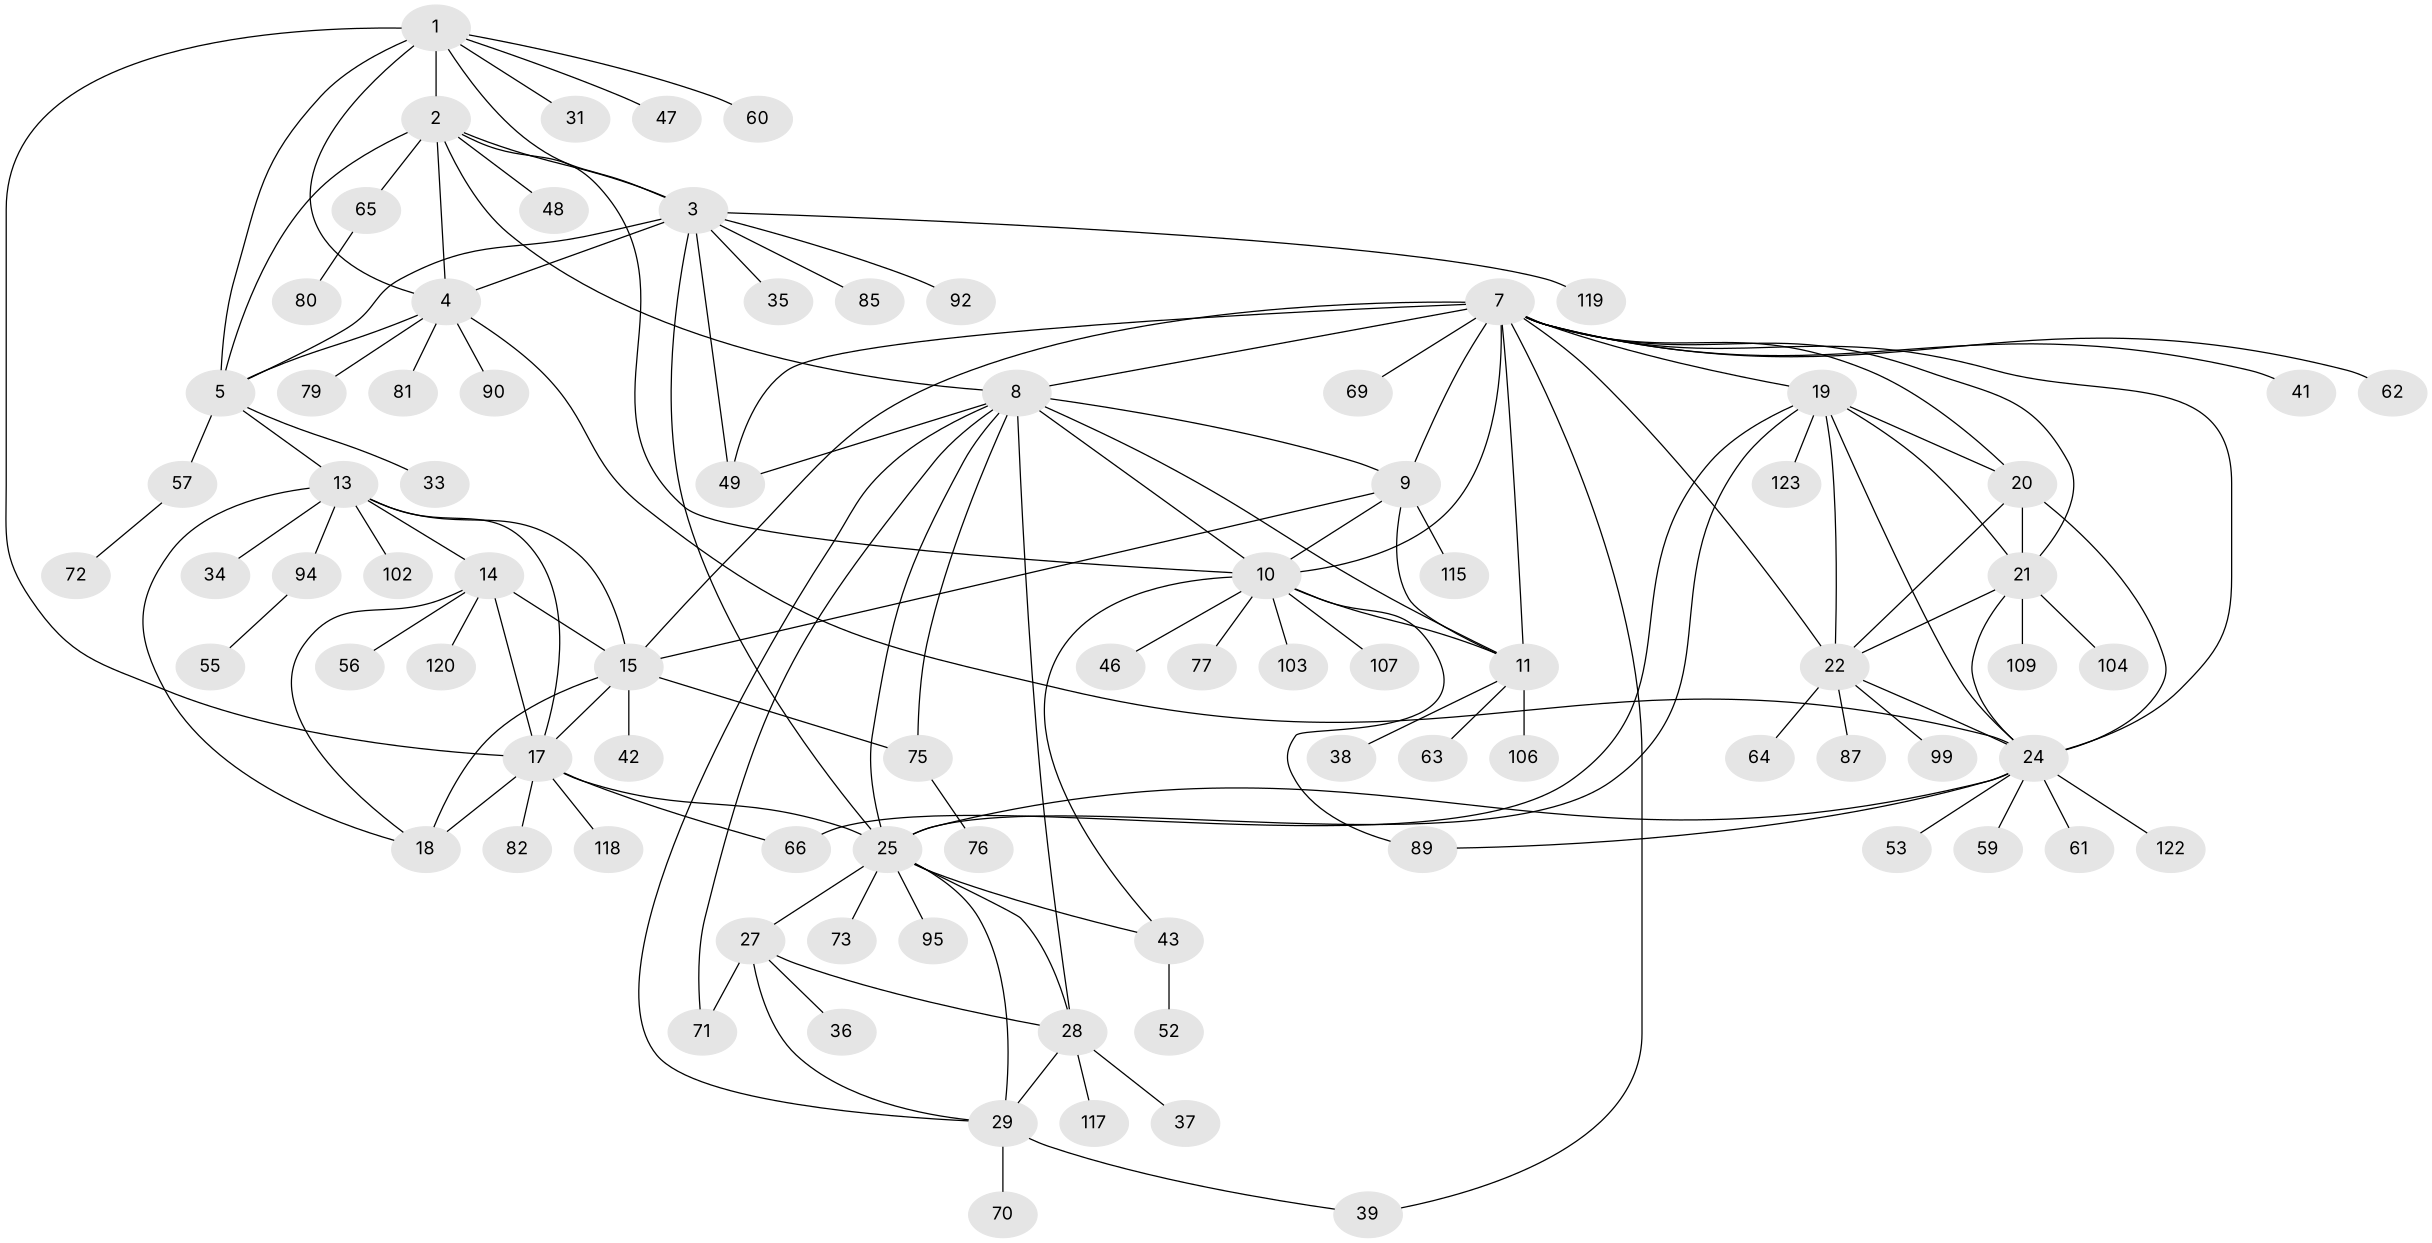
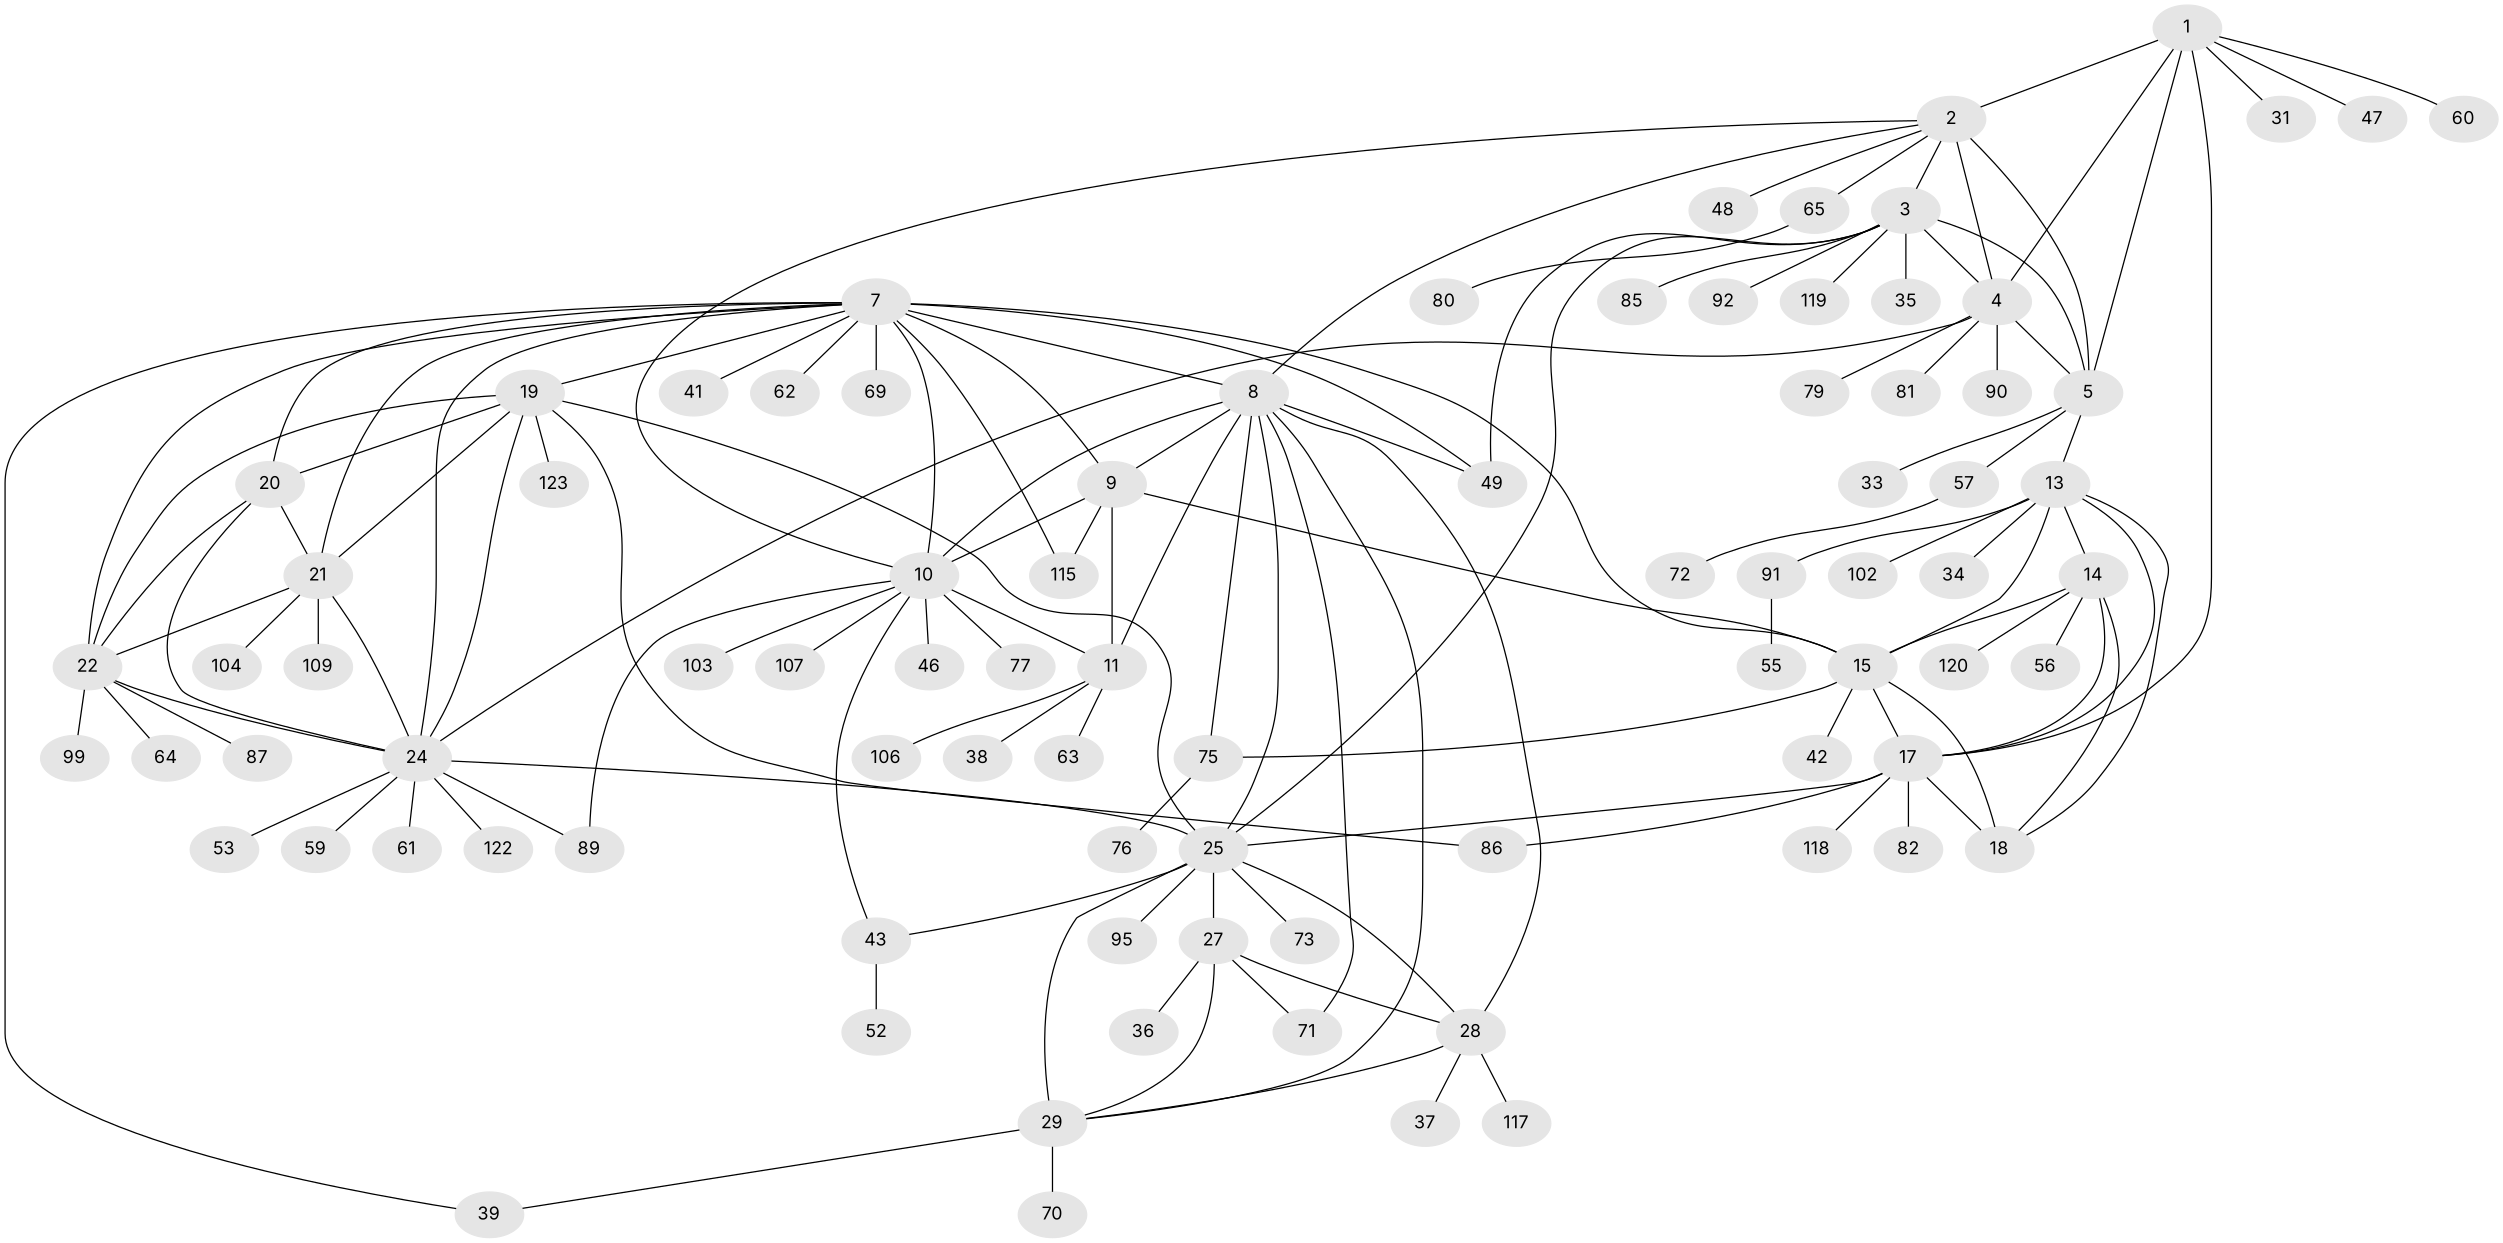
(539, 148) -> none
(1514, 484) -> (986, 430)
(307, 576) -> (1771, 576)
(796, 850) -> (1493, 850)
